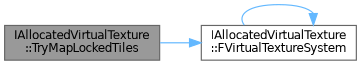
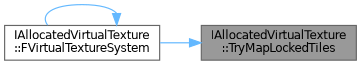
(175, 43) -> (175, 43)
